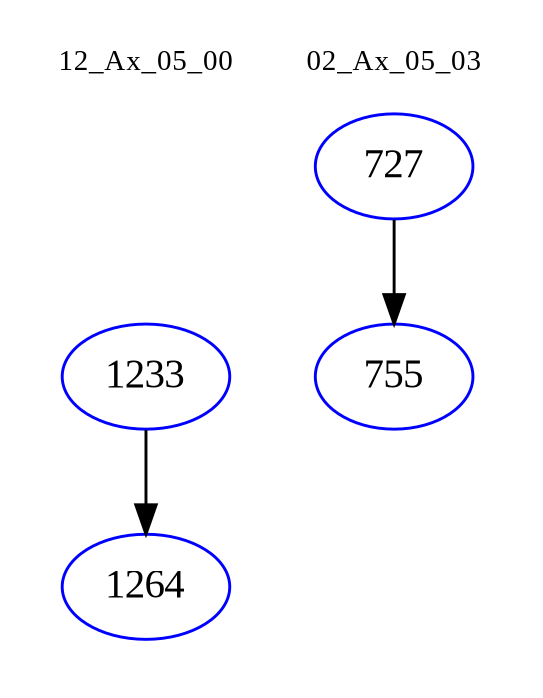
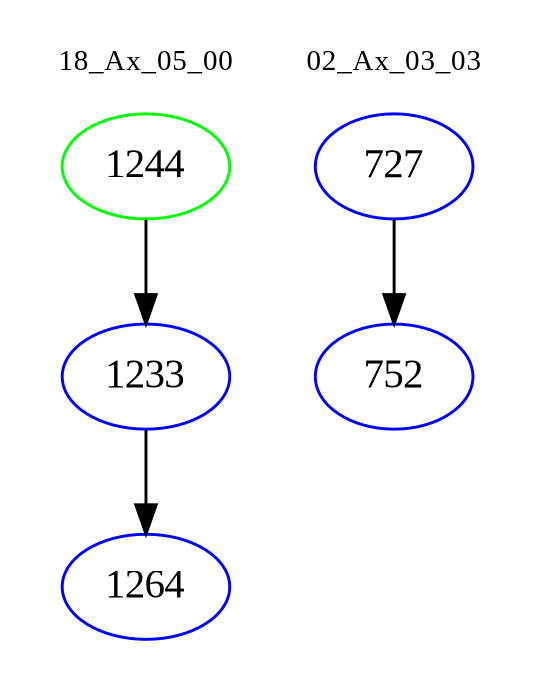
(147, 63) -> (147, 63)
(396, 63) -> (396, 63)
none -> (146, 166)
(394, 377) -> (394, 377)
